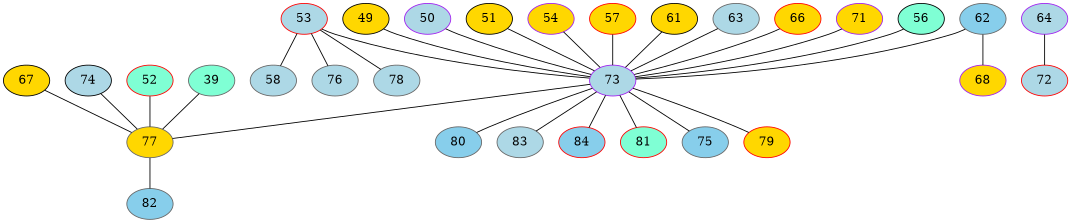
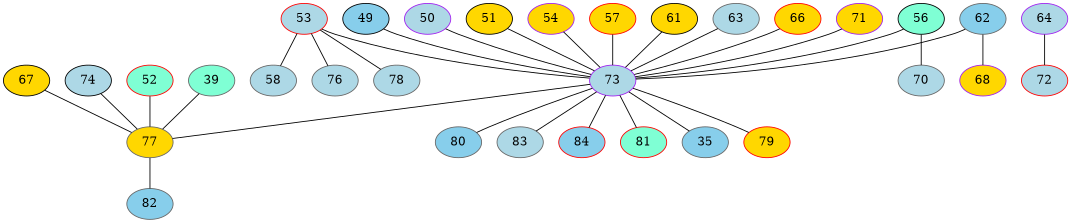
(366, 19) -> (366, 19)
none -> (921, 81)
(705, 142) -> (705, 142)
